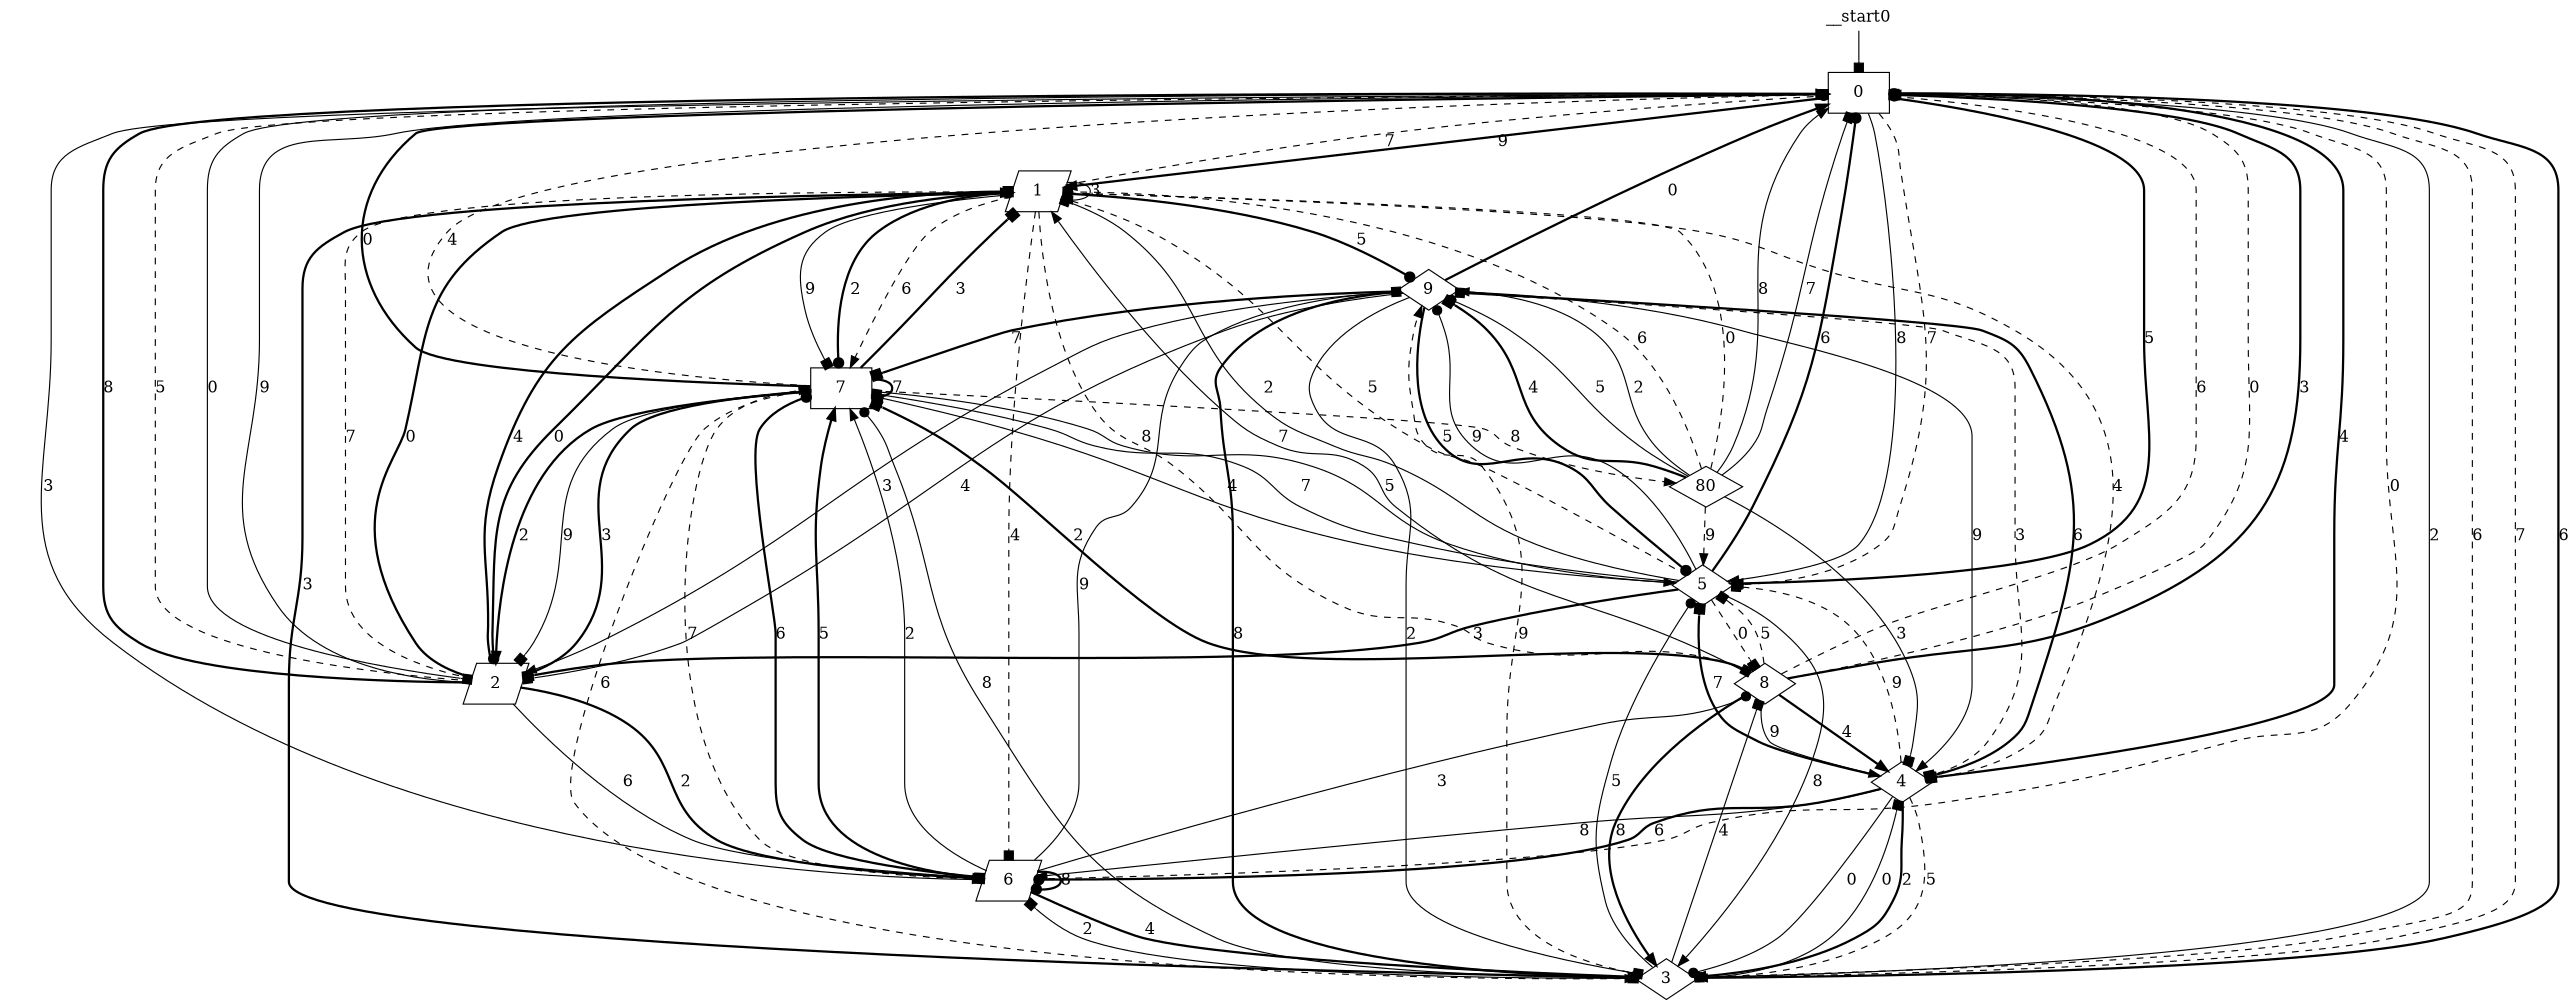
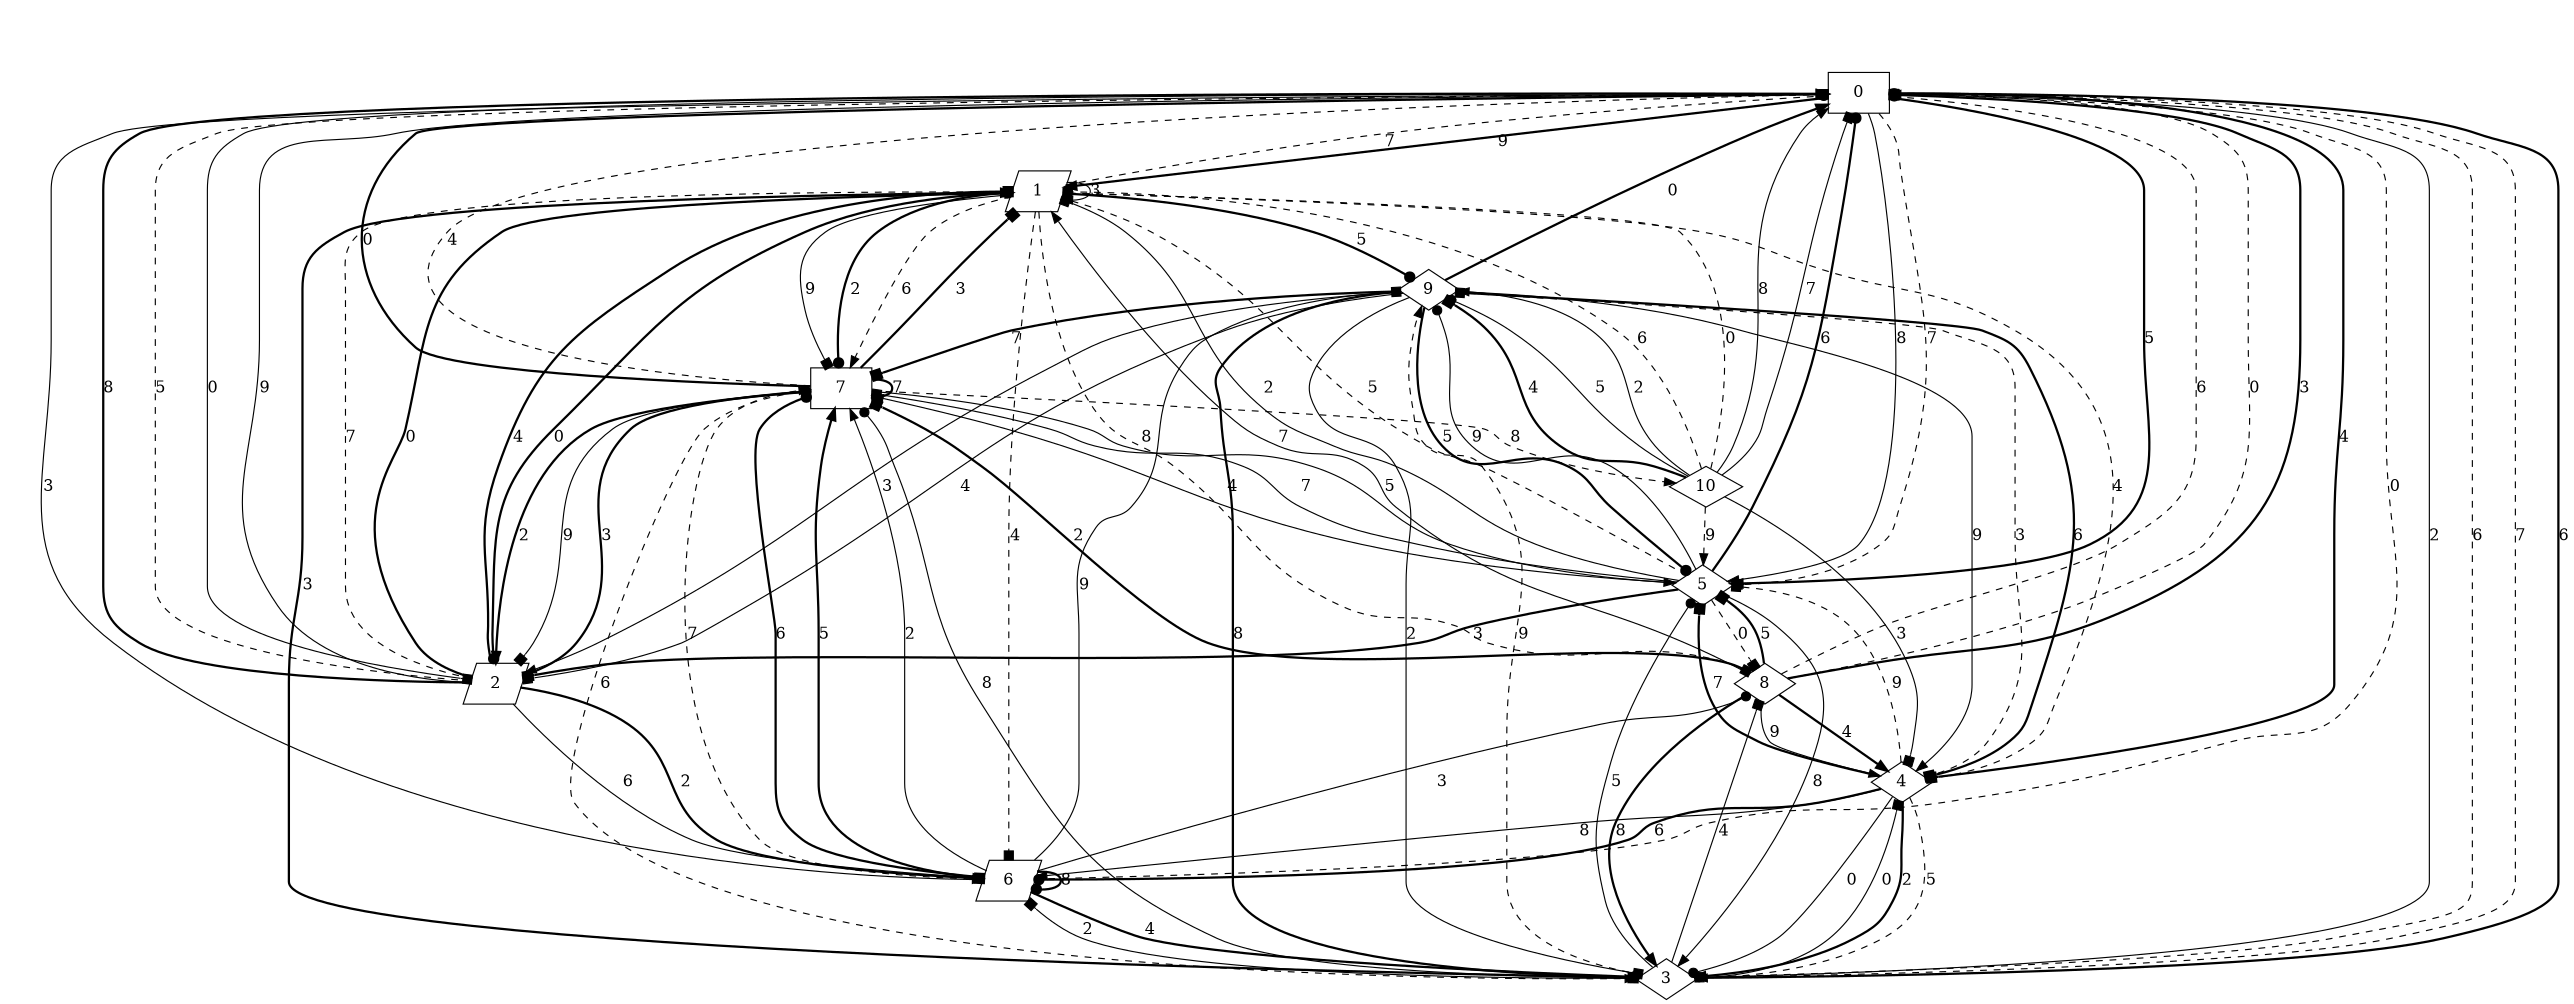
(1859, 18) -> none
(1706, 487) -> (1706, 487)
(1754, 628) -> (1754, 628)
